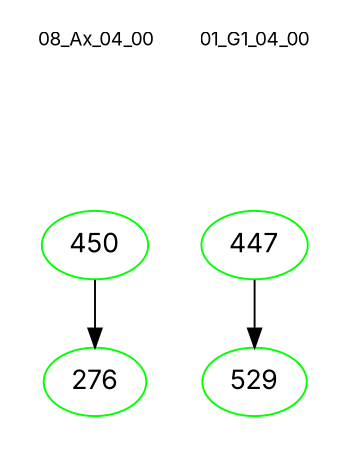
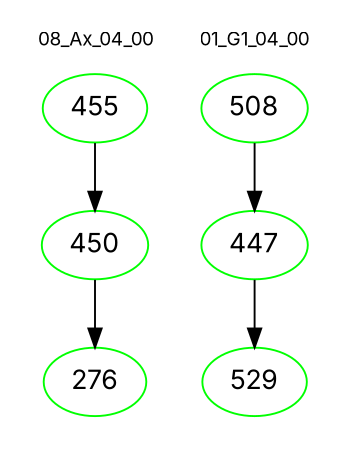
none -> (95, 108)
none -> (255, 108)
